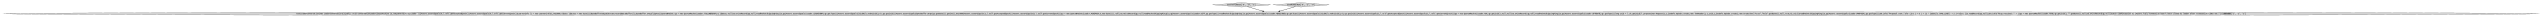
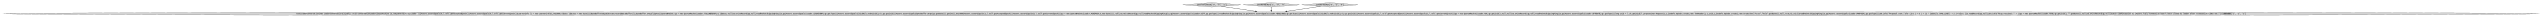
none -> (1271, 5)
